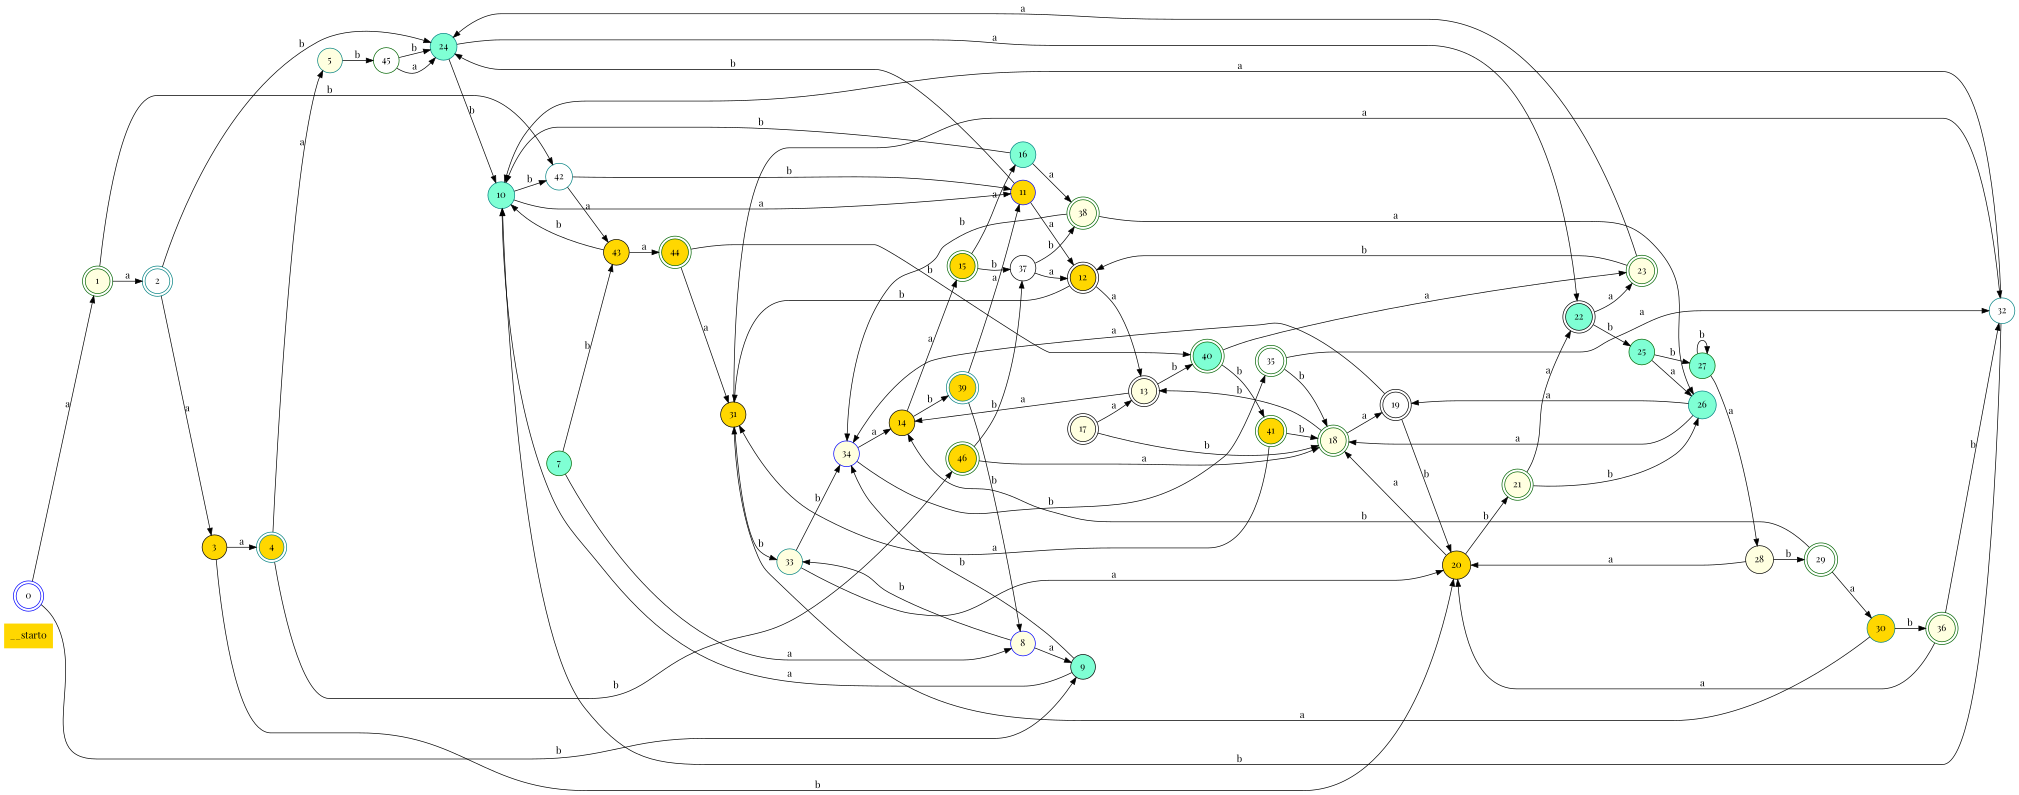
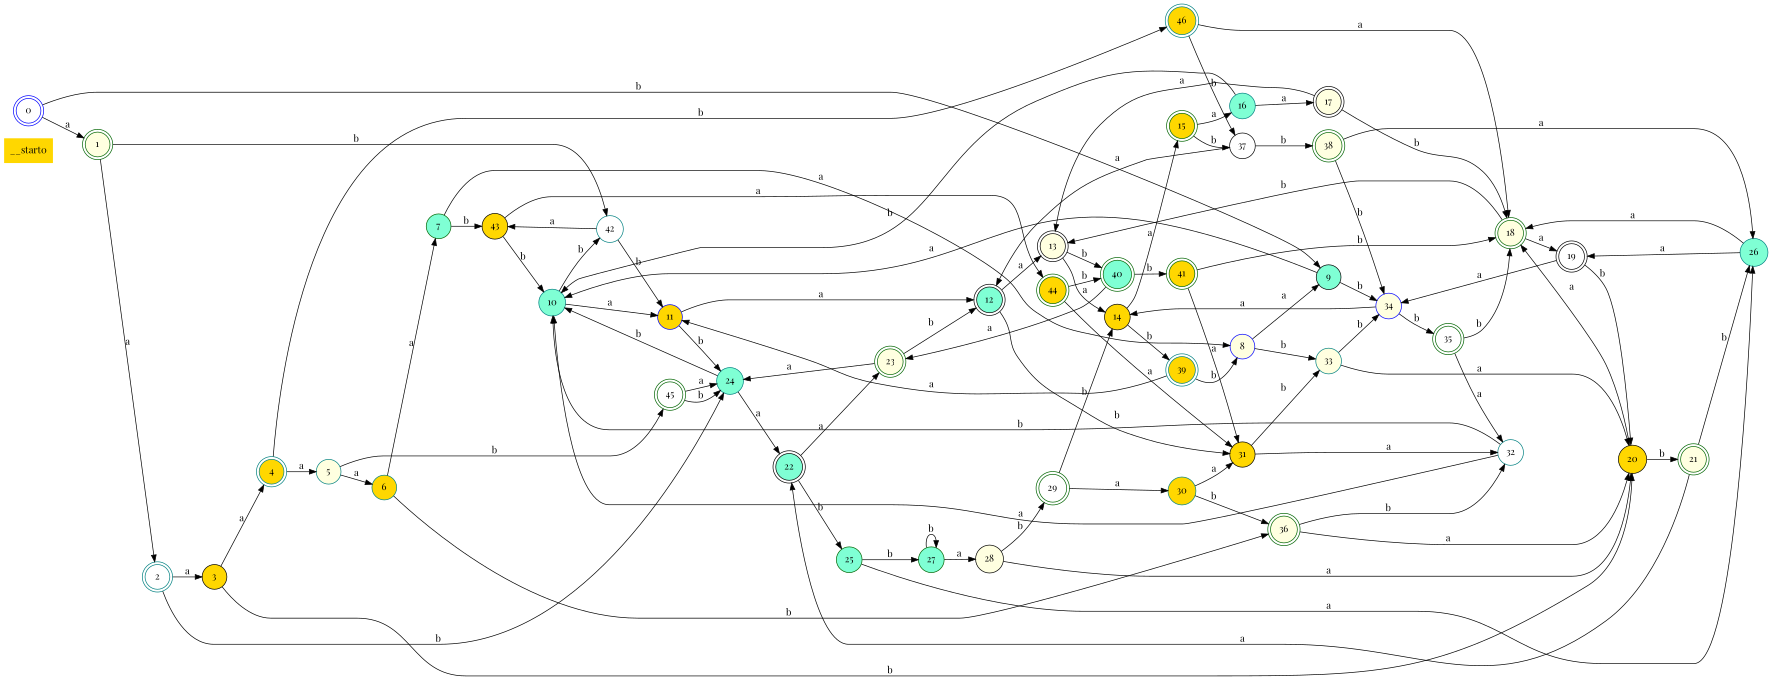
(386, 60) -> (670, 395)
(1049, 180) -> (1281, 104)
(1083, 278) -> (990, 300)
(962, 459) -> (1182, 21)
none -> (384, 488)
